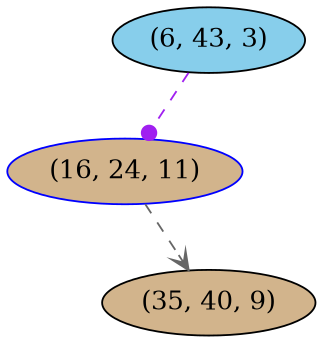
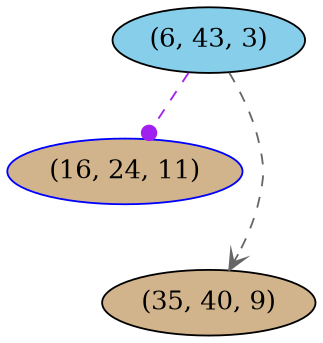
(162, 229) -> (263, 162)
